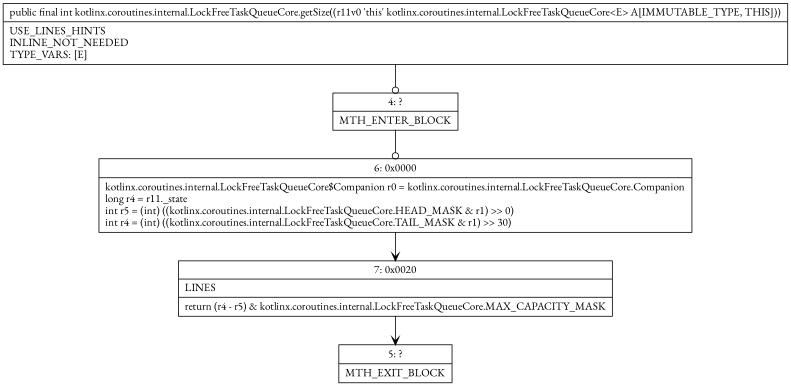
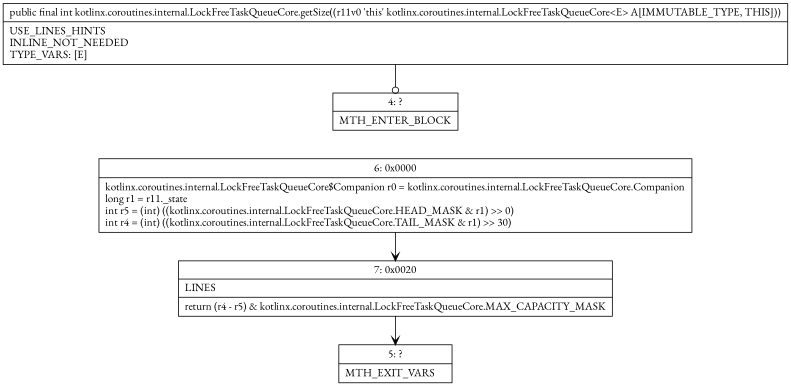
(395, 141) -> none
(146, 199) -> (146, 199)
(395, 373) -> (390, 373)
